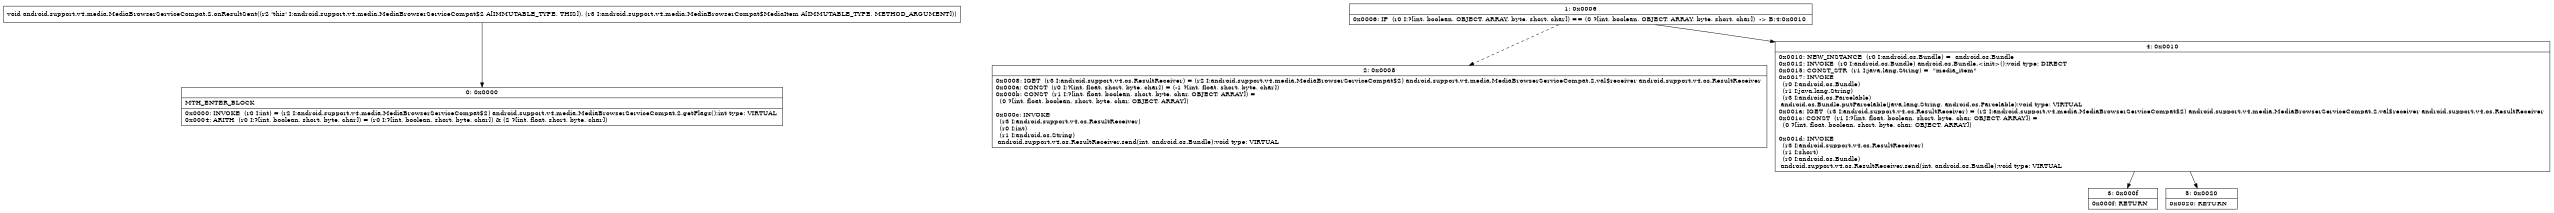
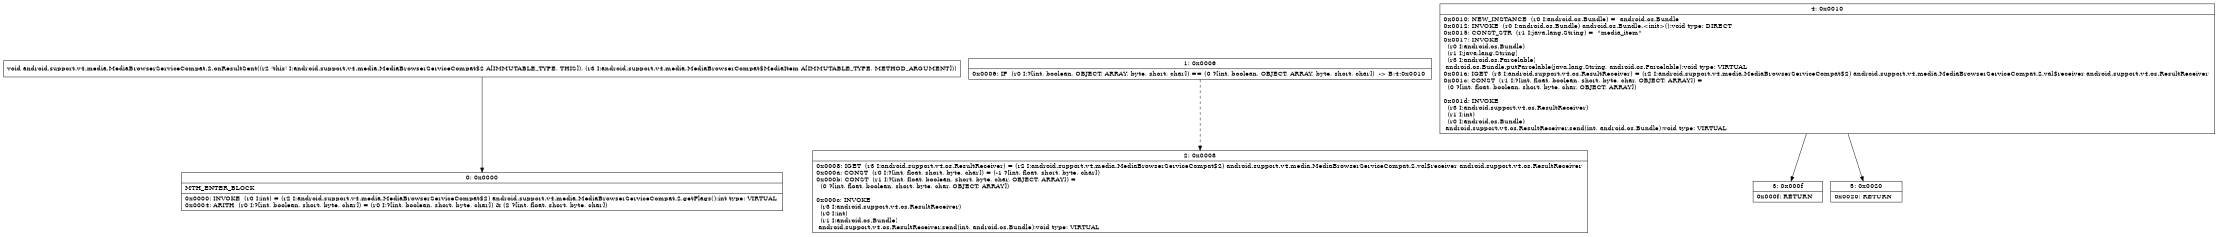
(1713, 33) -> none
(1036, 135) -> (857, 220)
(1799, 152) -> (1459, 115)
